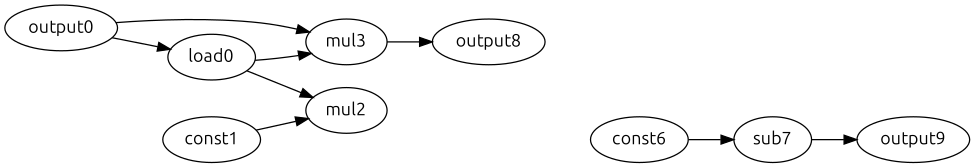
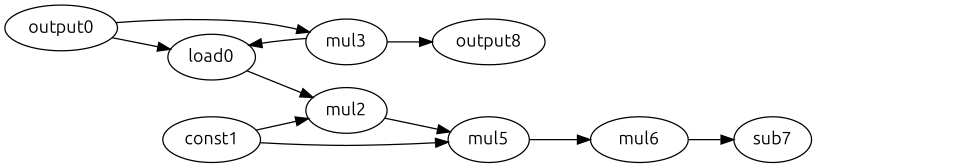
(277, 58) -> (284, 40)
none -> (489, 140)
(639, 140) -> (639, 140)
(913, 140) -> none
